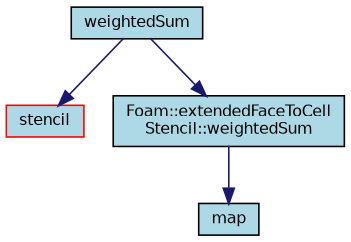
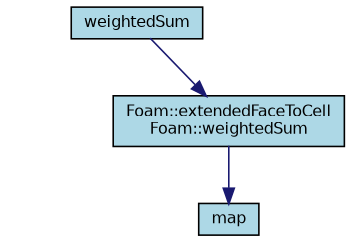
(45, 121) -> none
(229, 121) -> (229, 121)
